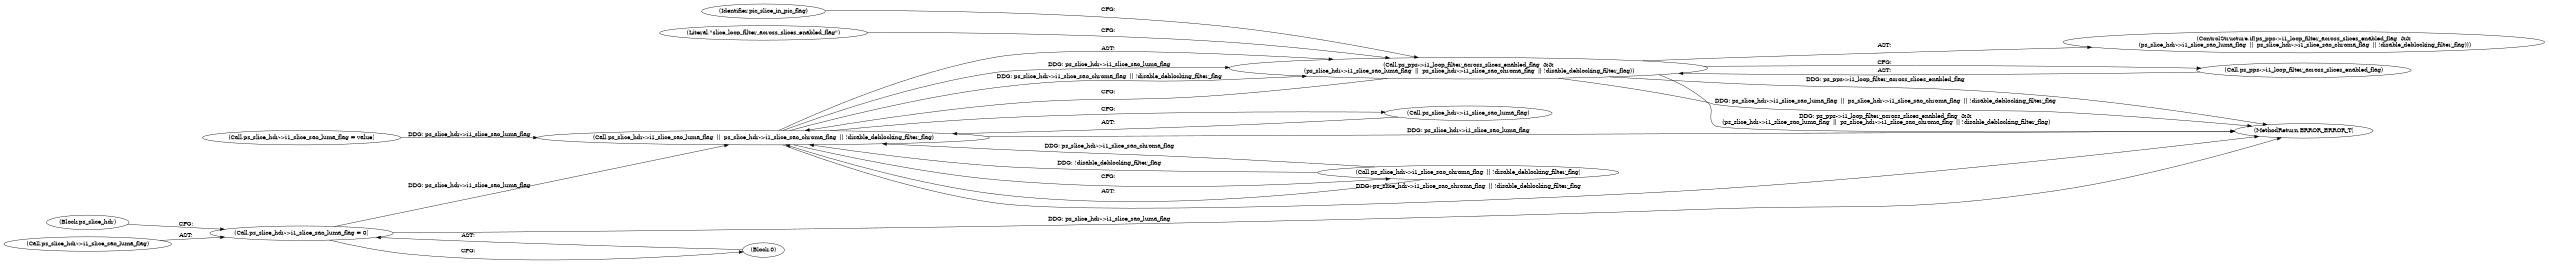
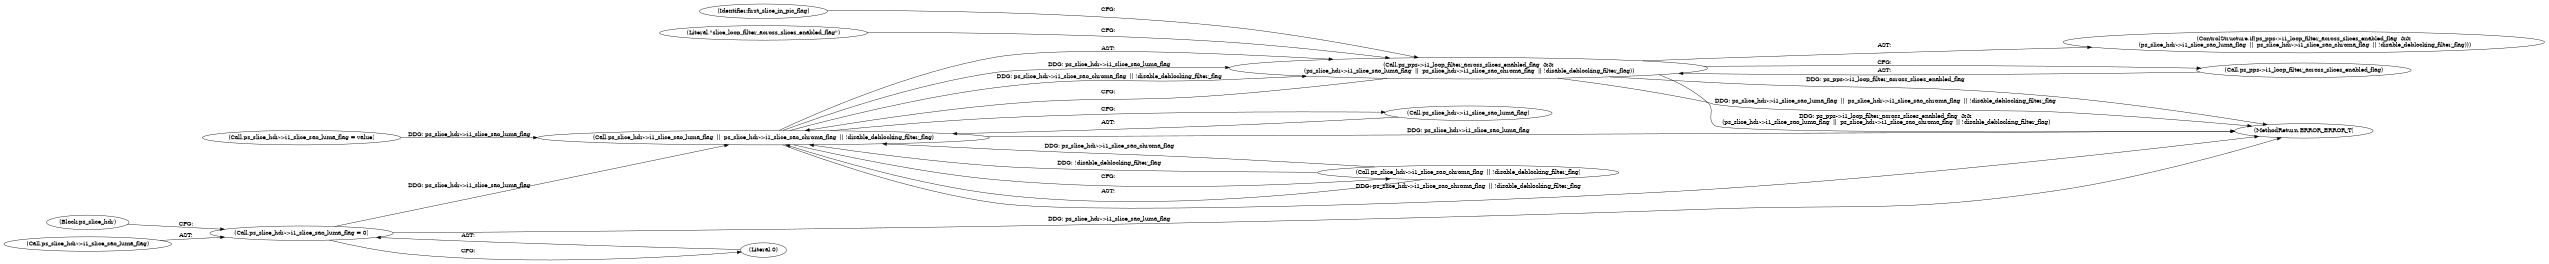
(763, 11) -> (763, 11)
(763, 250) -> (763, 250)
